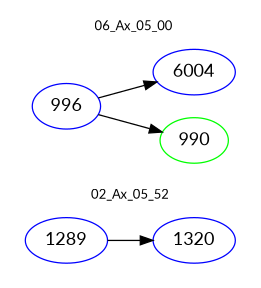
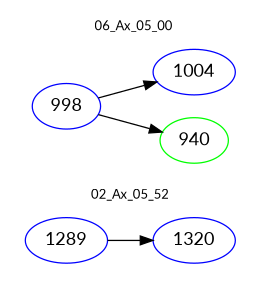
(194, 72) -> (194, 72)
(66, 106) -> (66, 106)
(194, 140) -> (194, 140)
